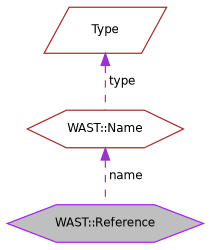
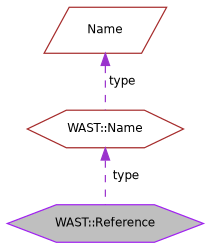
(105, 30) -> (105, 30)
(124, 176) -> (124, 176)
